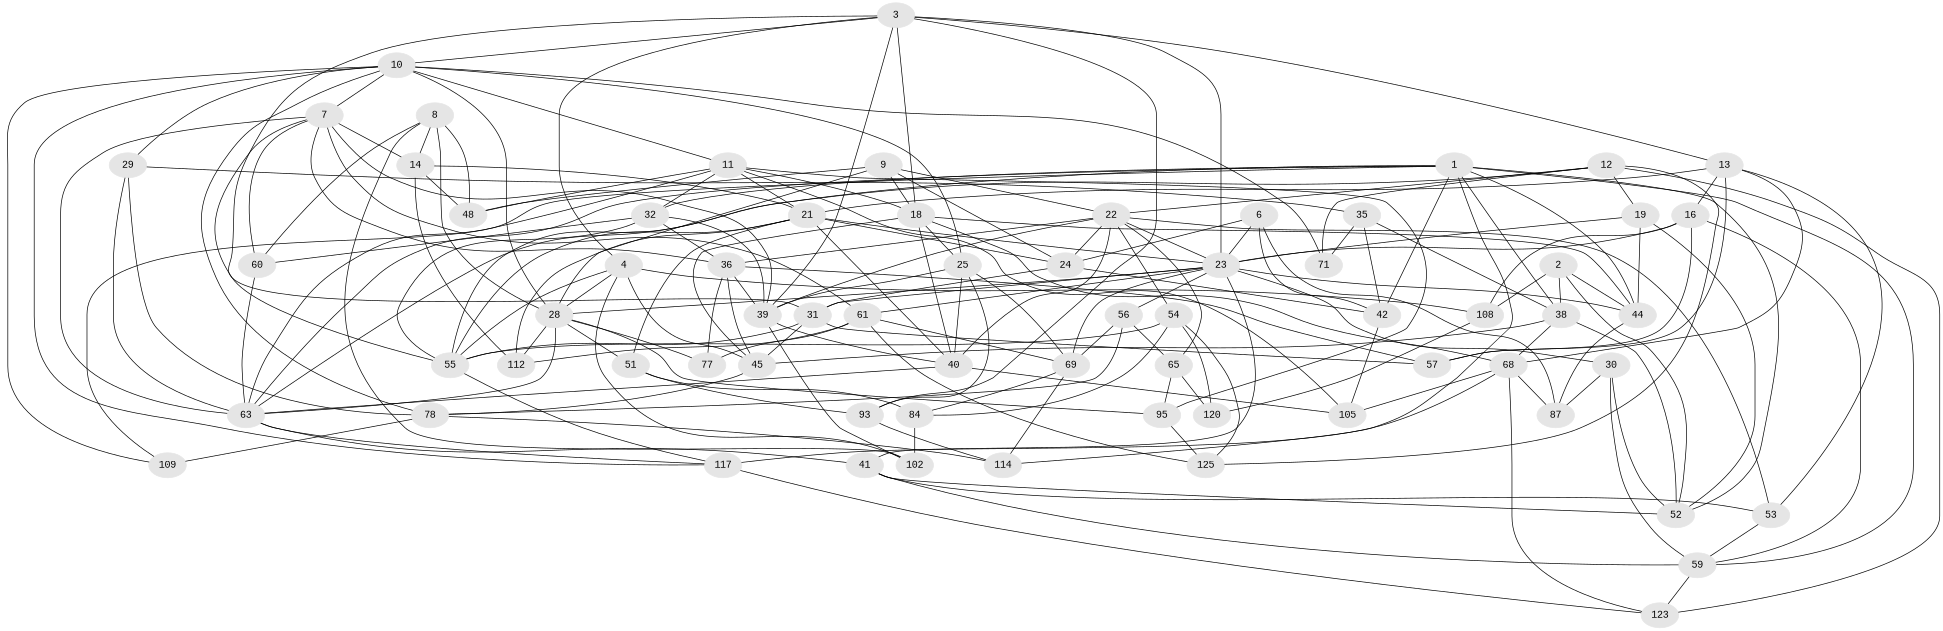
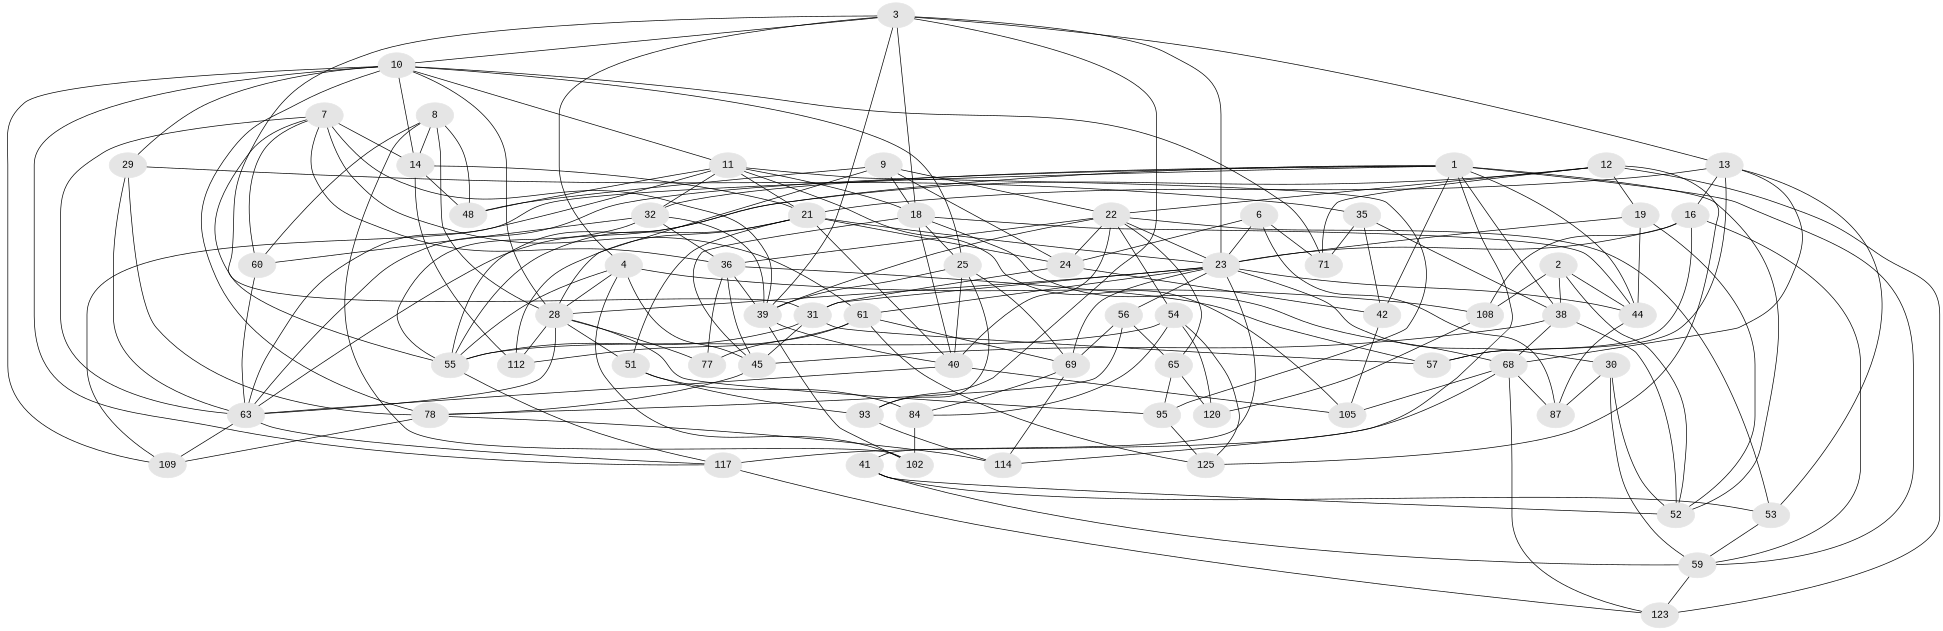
(361, 90) -> (406, 115)
(1269, 268) -> (1291, 240)
(553, 450) -> (207, 440)
